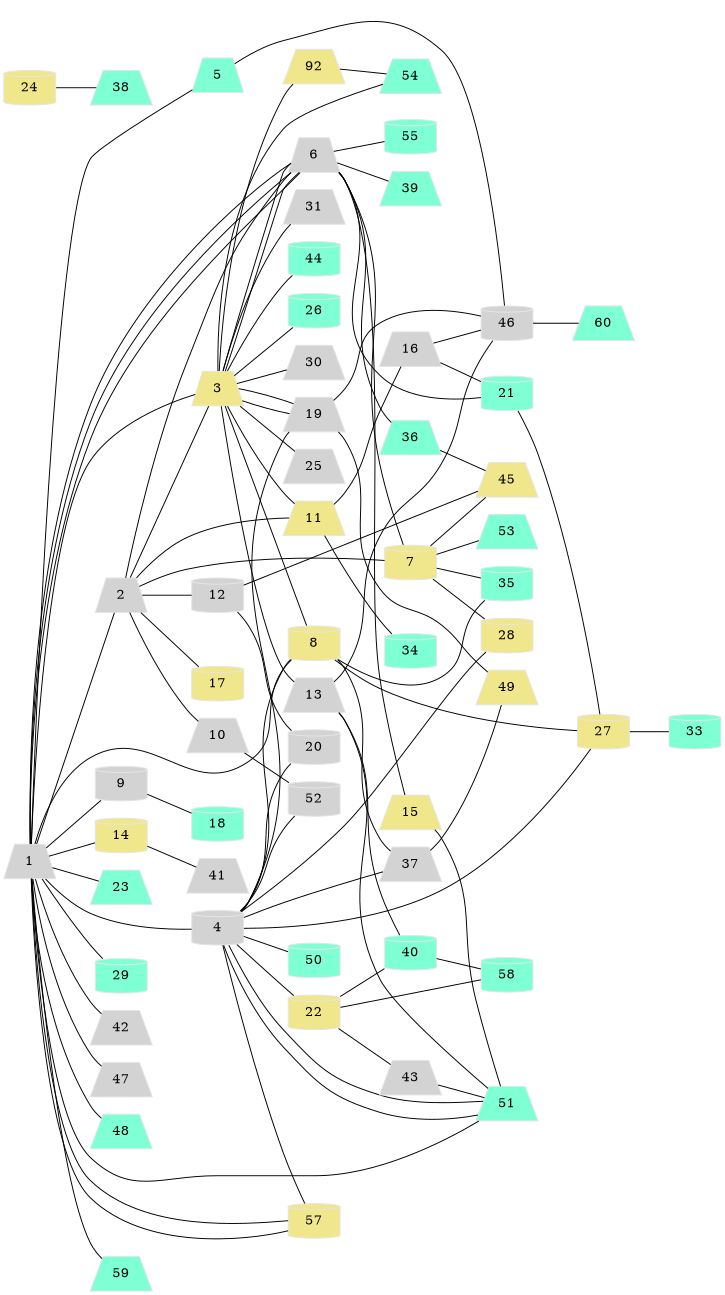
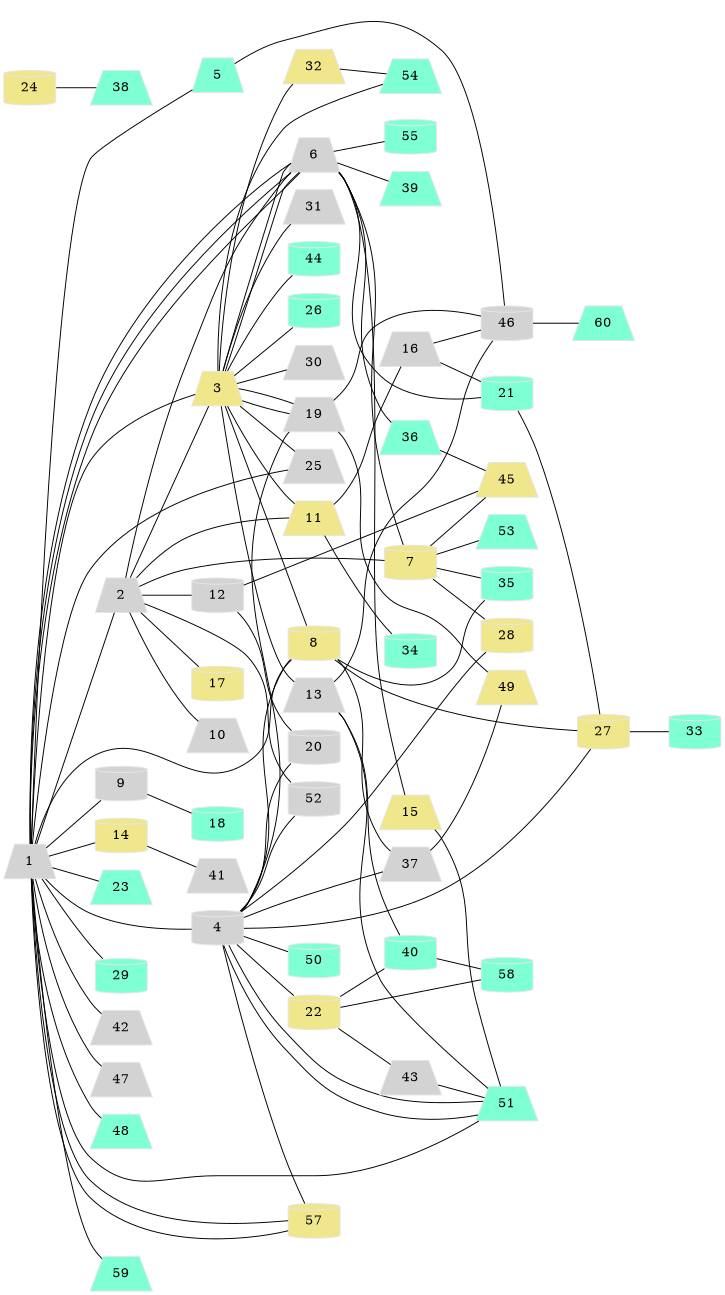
(314, 67) -> (314, 67)
none -> (78, 594)
(271, 771) -> (253, 665)
